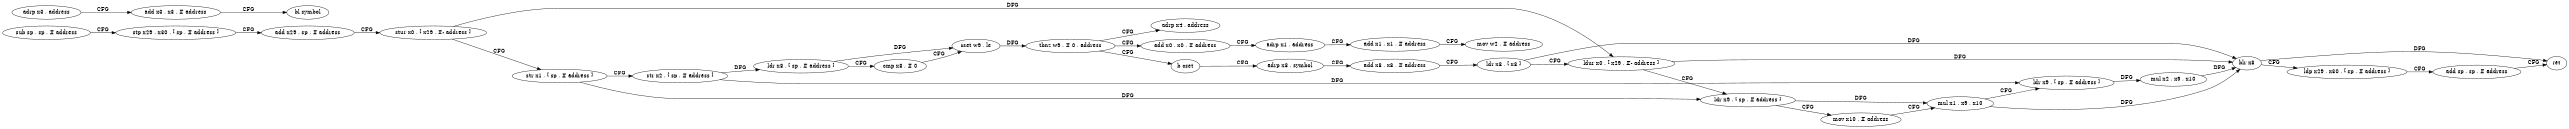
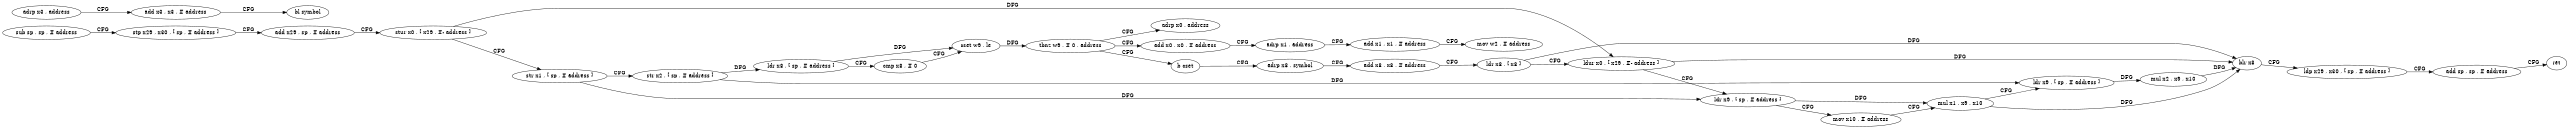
(1185, 26) -> (1185, 26)
(2402, 52) -> none
